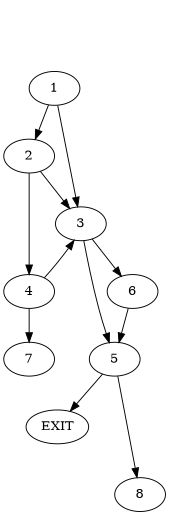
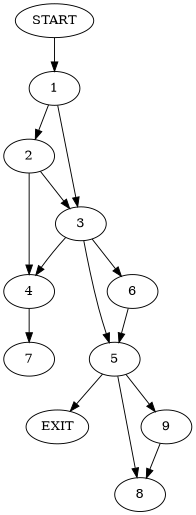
none -> (55, 21)
(57, 263) -> (53, 252)
none -> (166, 427)
